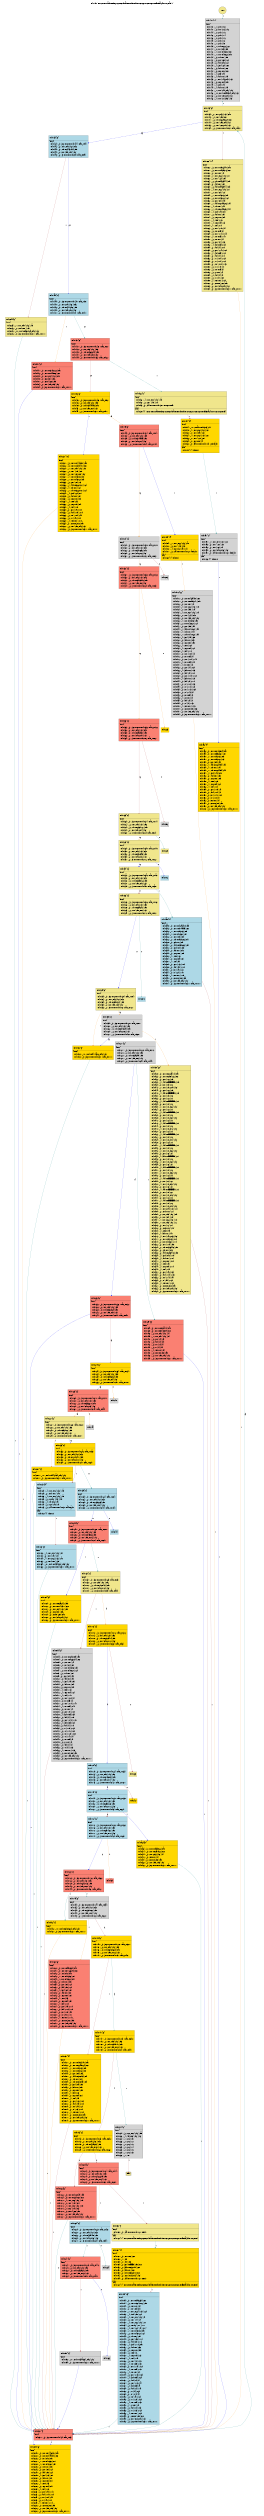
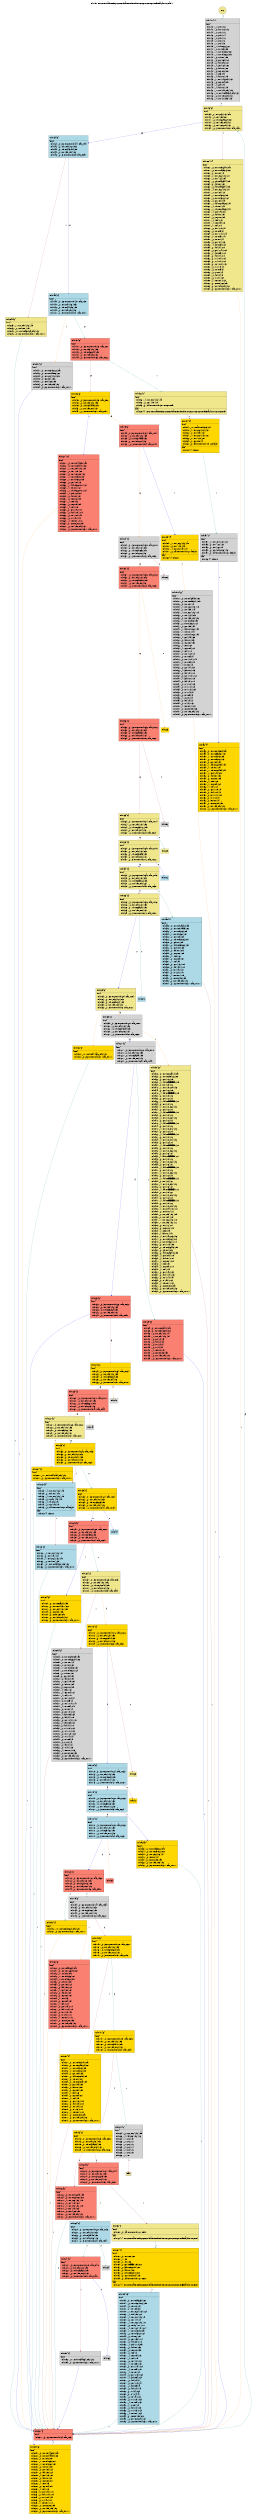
(222, 10) -> (222, 10)
(222, 104) -> (221, 103)
(52, 376) -> (52, 376)
(79, 493) -> (79, 493)
(105, 1041) -> (129, 1039)
(97, 1499) -> (97, 1499)
(51, 2442) -> (53, 2443)
